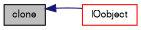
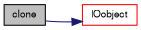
(69, 8) -> (59, 22)
